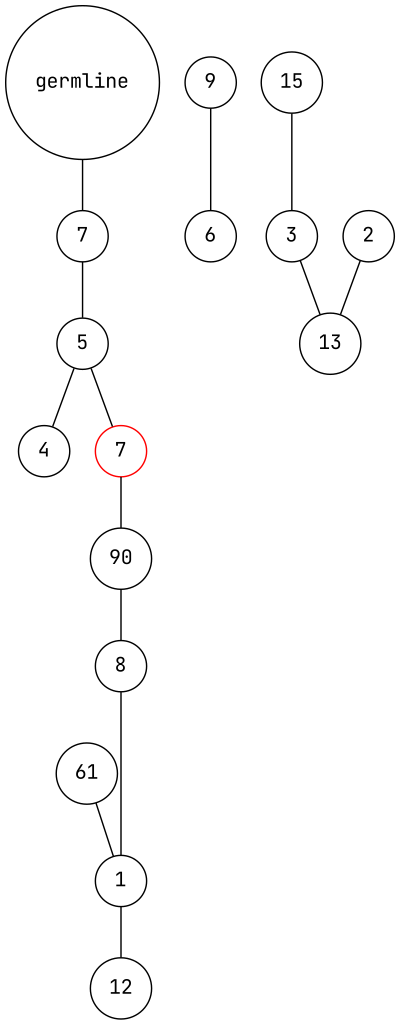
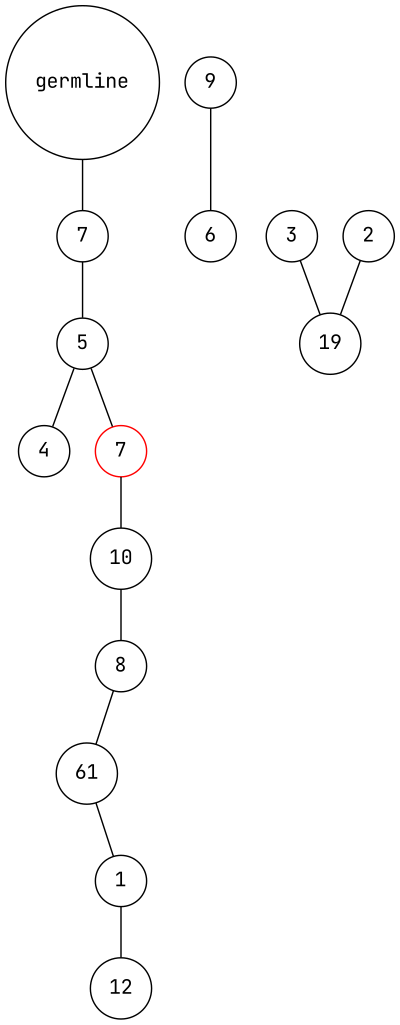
(292, 83) -> none
(330, 344) -> (330, 344)
(121, 559) -> (121, 559)
(121, 774) -> (105, 717)
